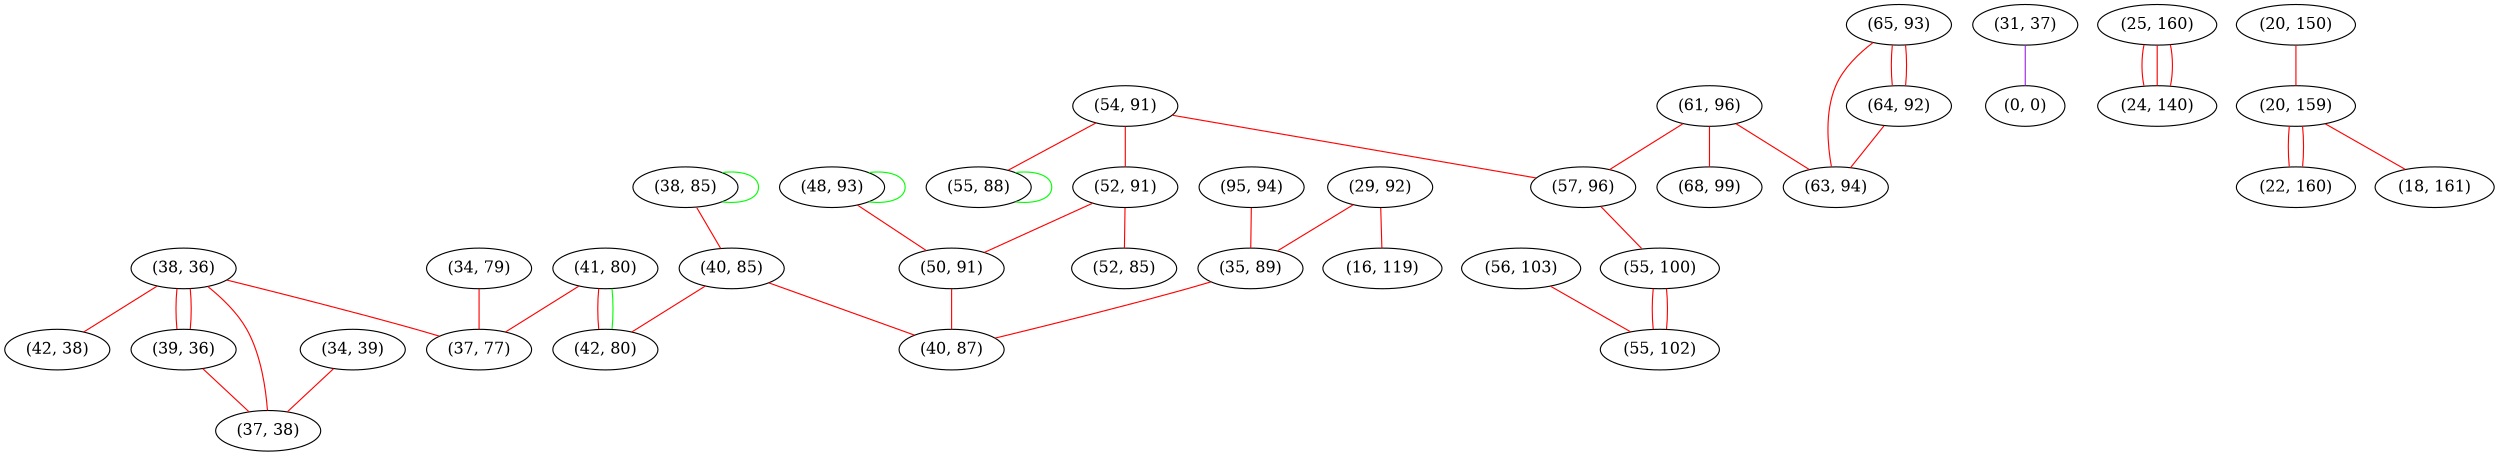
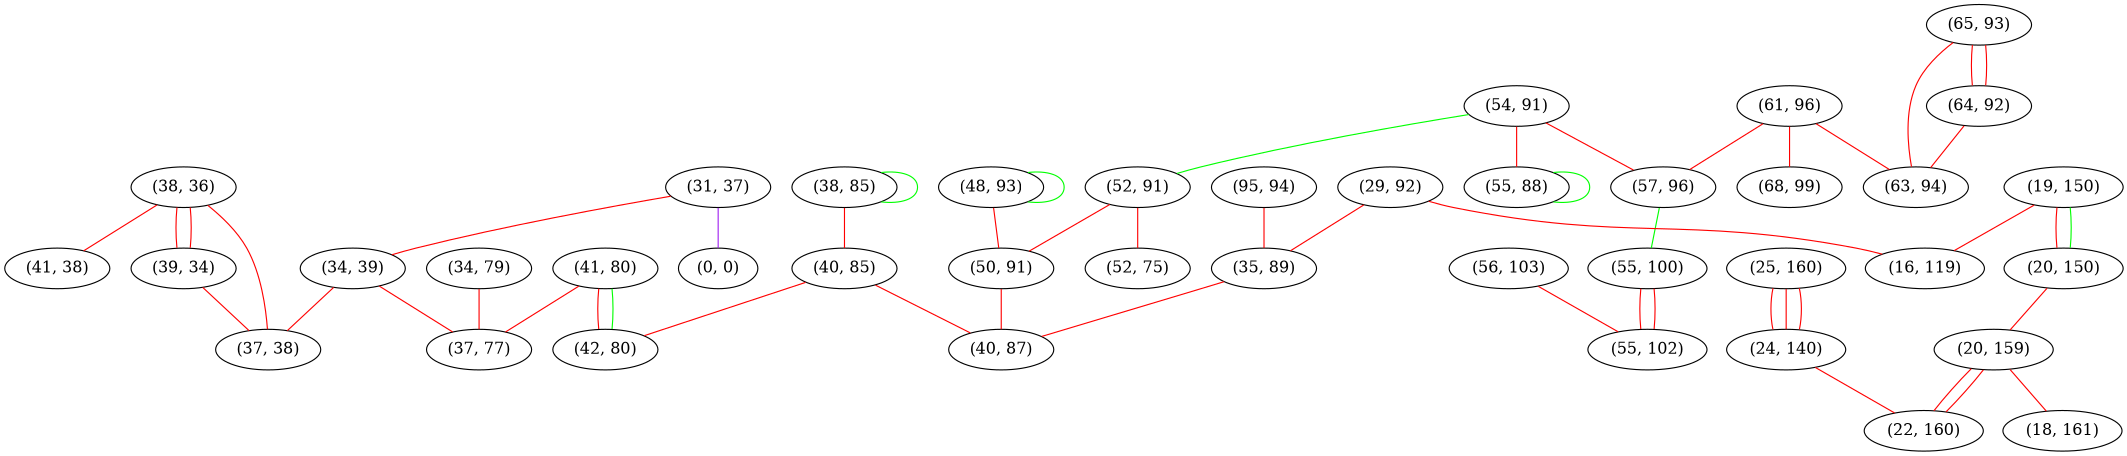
(1125, 147) -> (1322, 141)
none -> (2064, 187)
none -> (531, 222)
(1621, 228) -> (1657, 221)
(1124, 268) -> (1138, 268)
(333, 307) -> (416, 309)
(57, 350) -> (57, 268)
(184, 350) -> (184, 268)
none -> (1855, 390)
